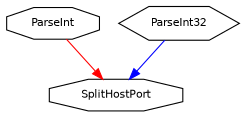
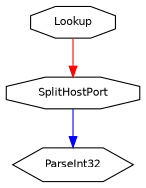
(53, 23) -> (73, 22)
(151, 56) -> (73, 123)
